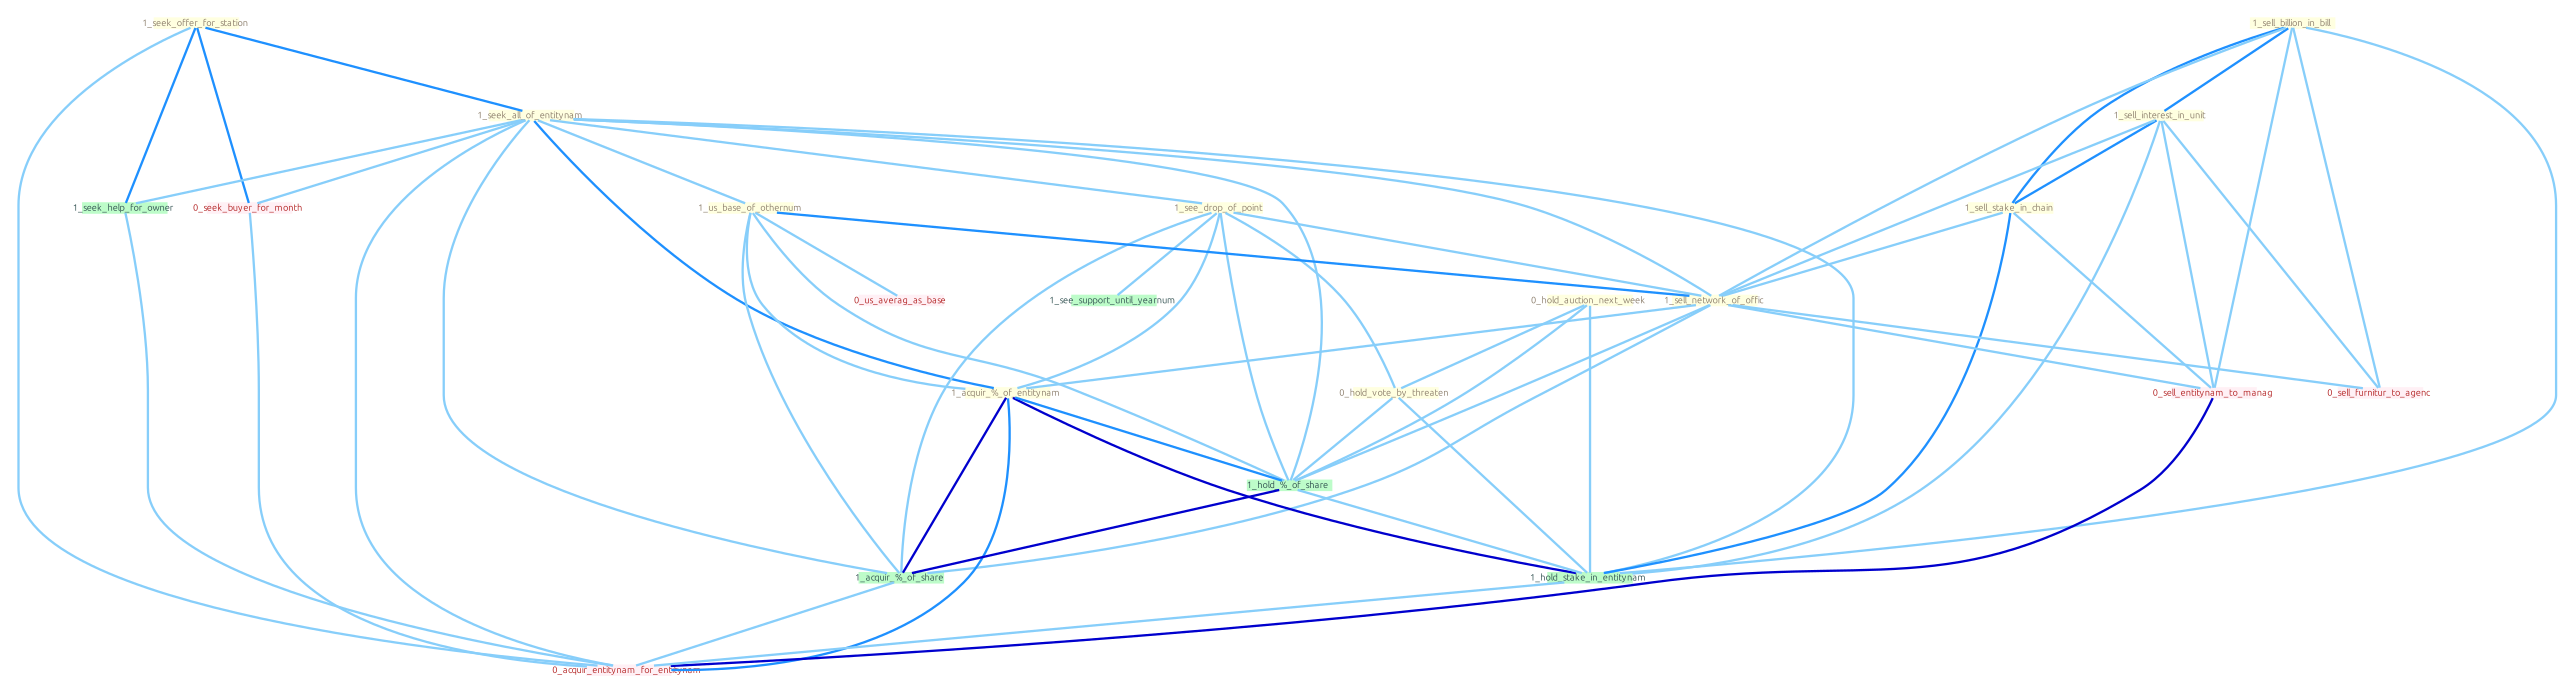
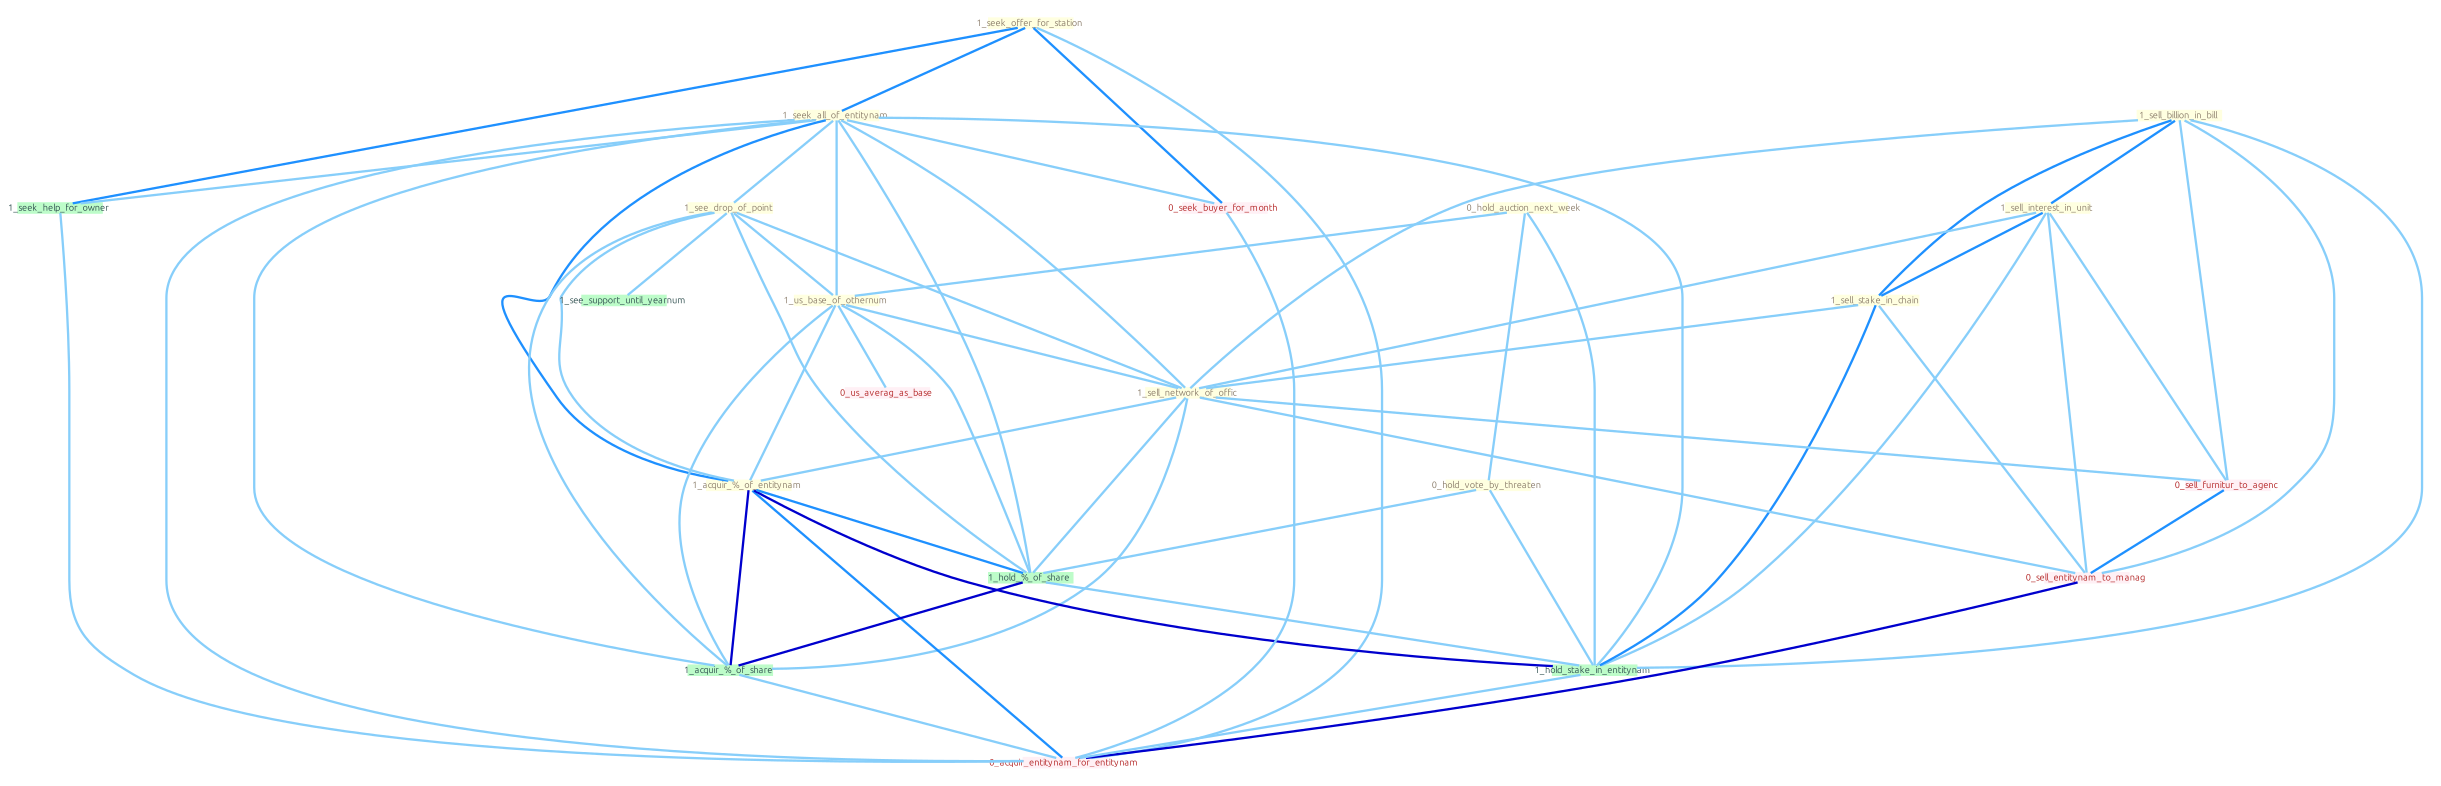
(1256, 256) -> (1012, 347)
(1337, 292) -> (783, 254)
(1462, 395) -> (1181, 254)
none -> (2157, 532)
